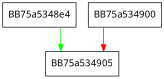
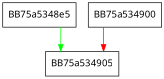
(39, 15) -> (39, 15)
